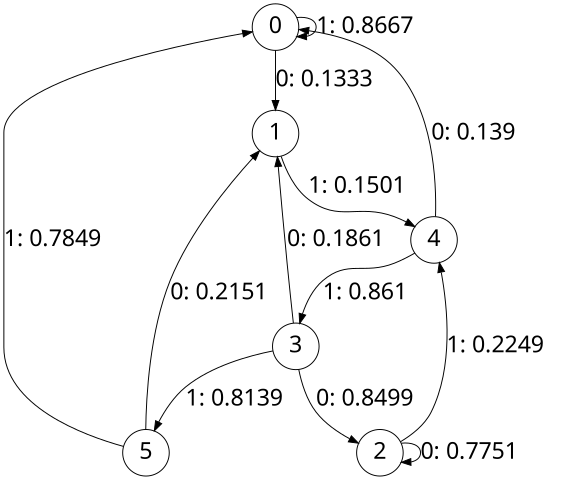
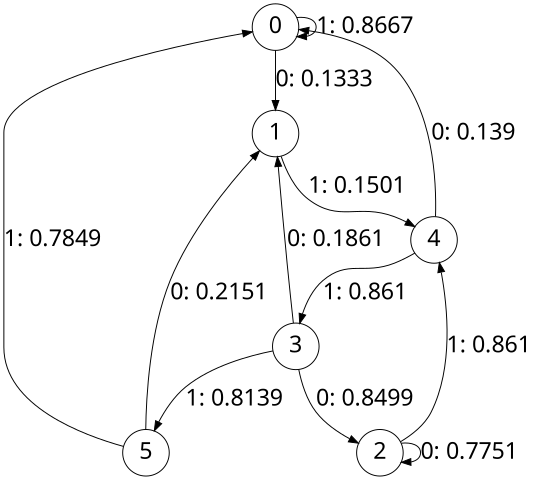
(504, 346) -> (501, 346)
